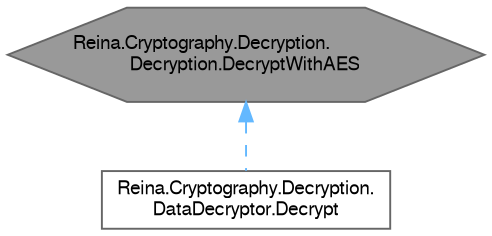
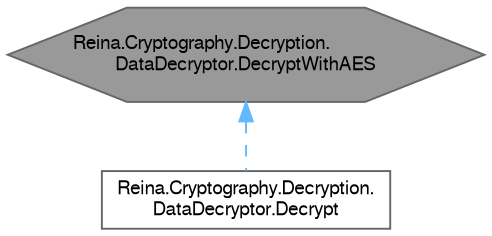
(246, 55) -> (246, 55)
